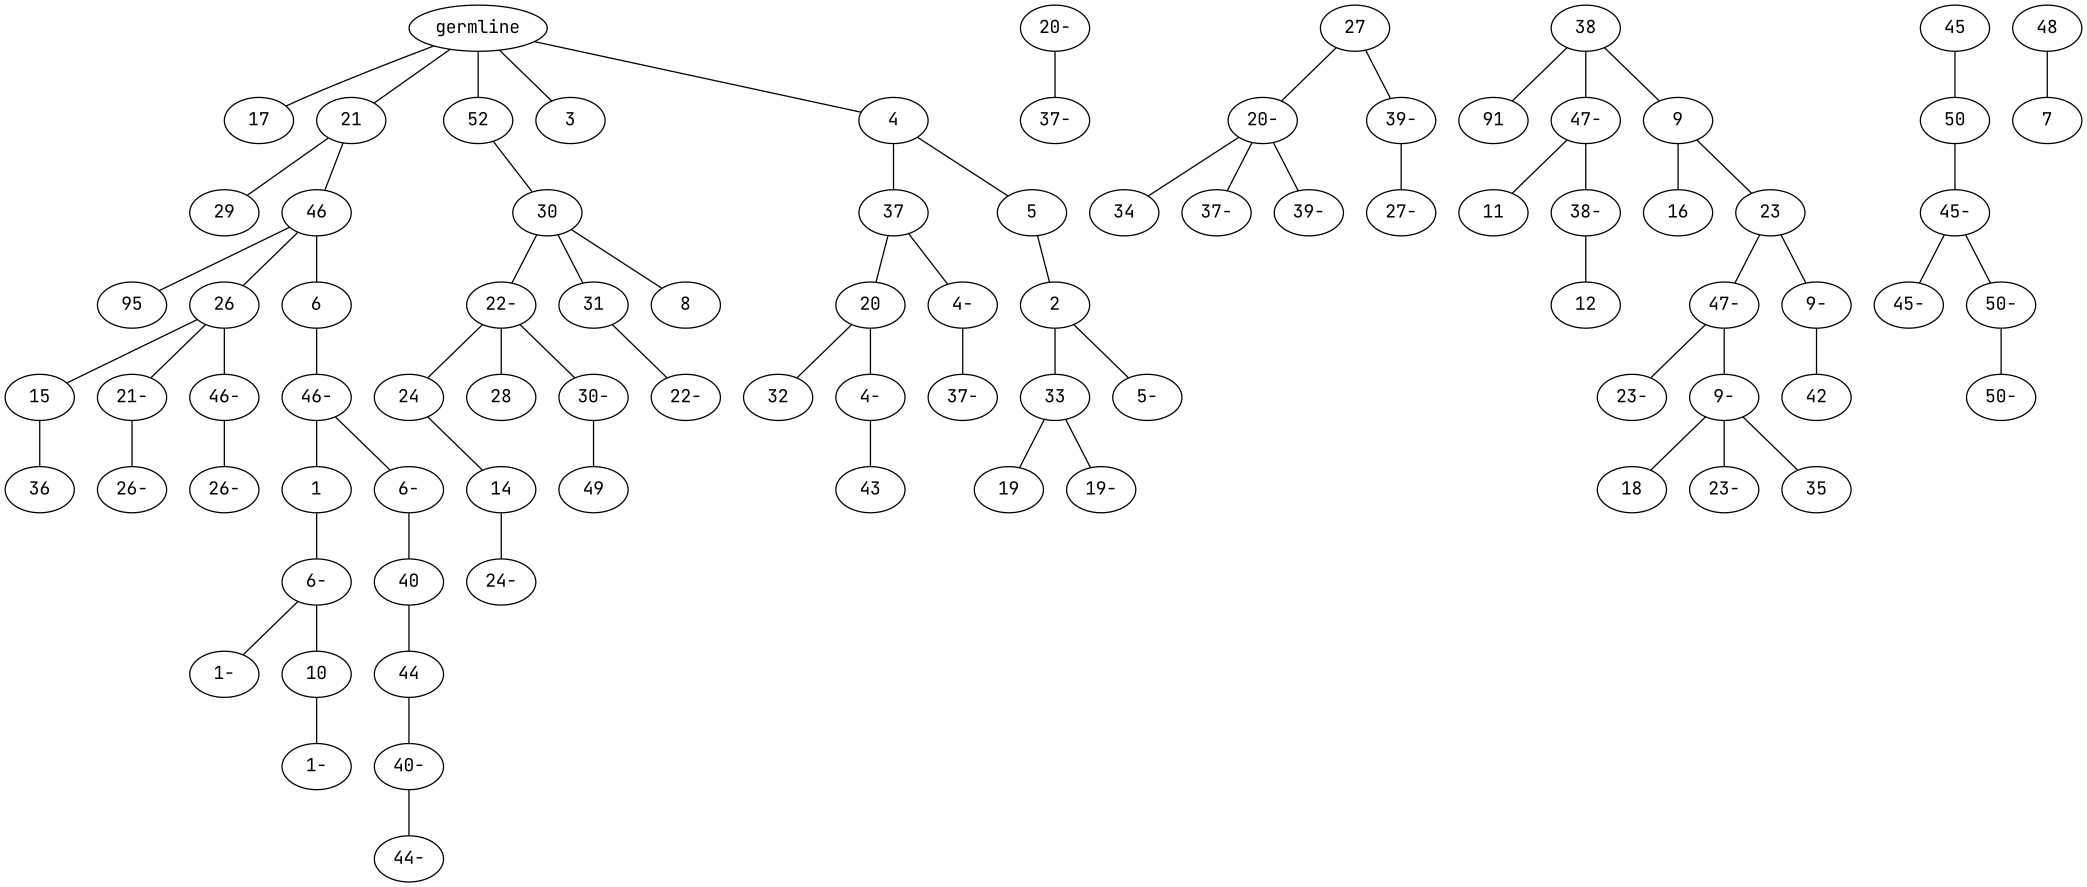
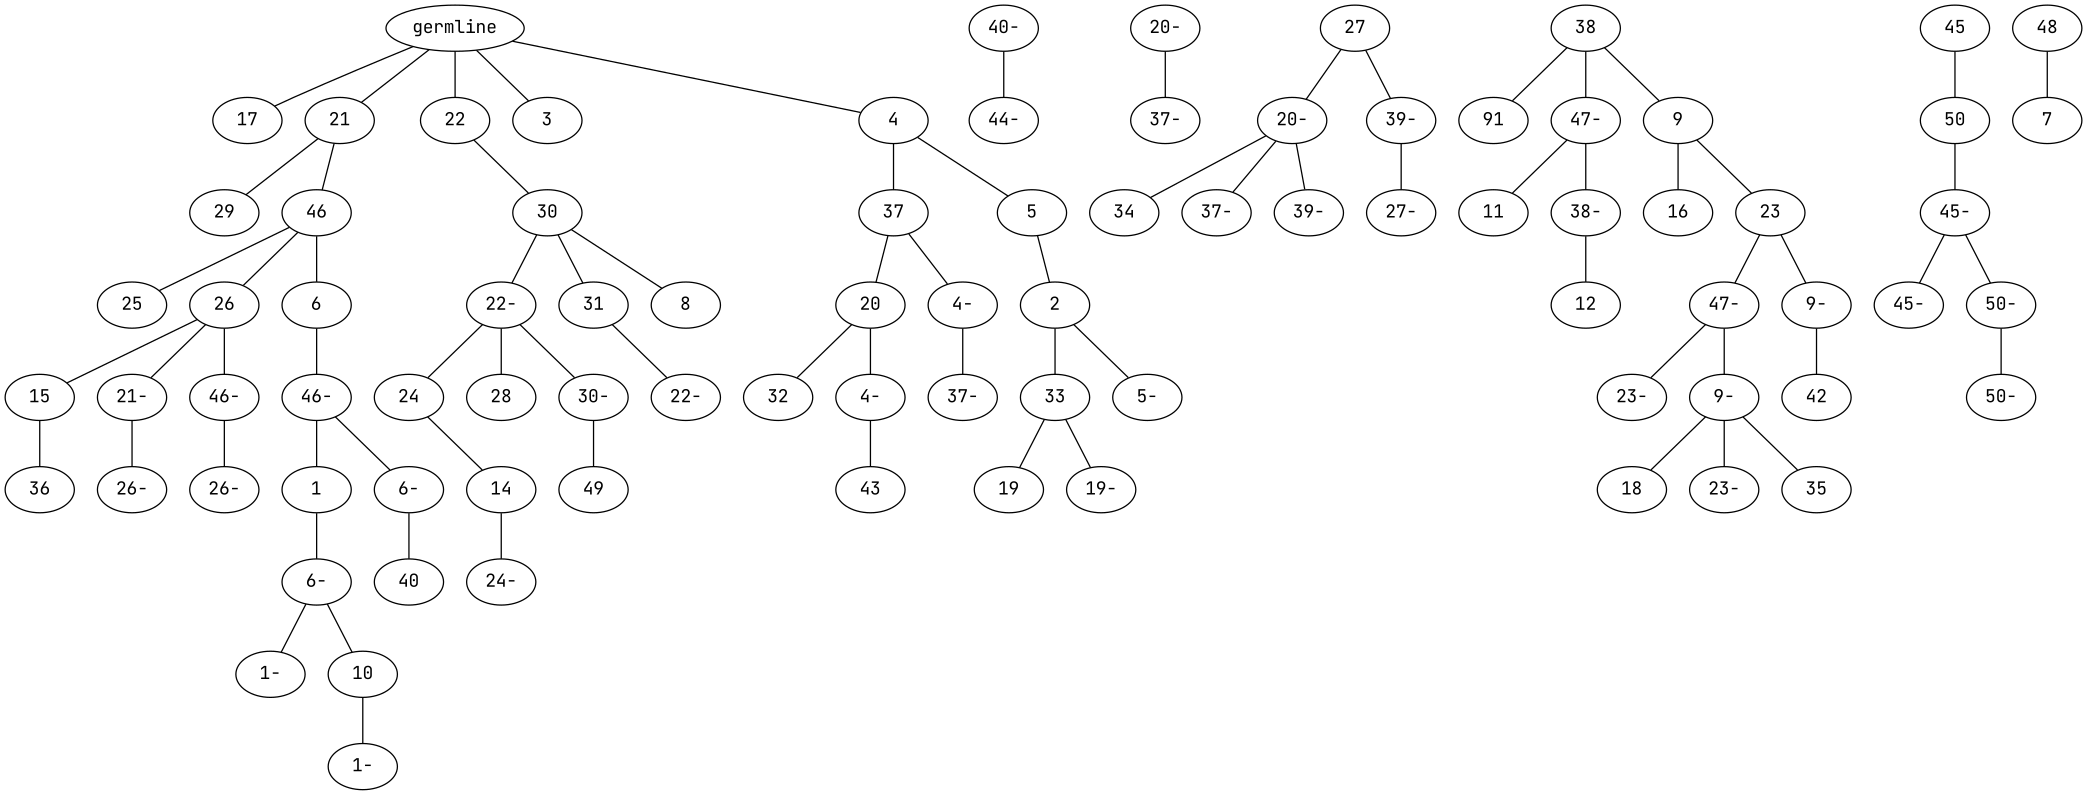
(478, 121) -> (455, 121)
(132, 305) -> (132, 305)
(409, 674) -> none
